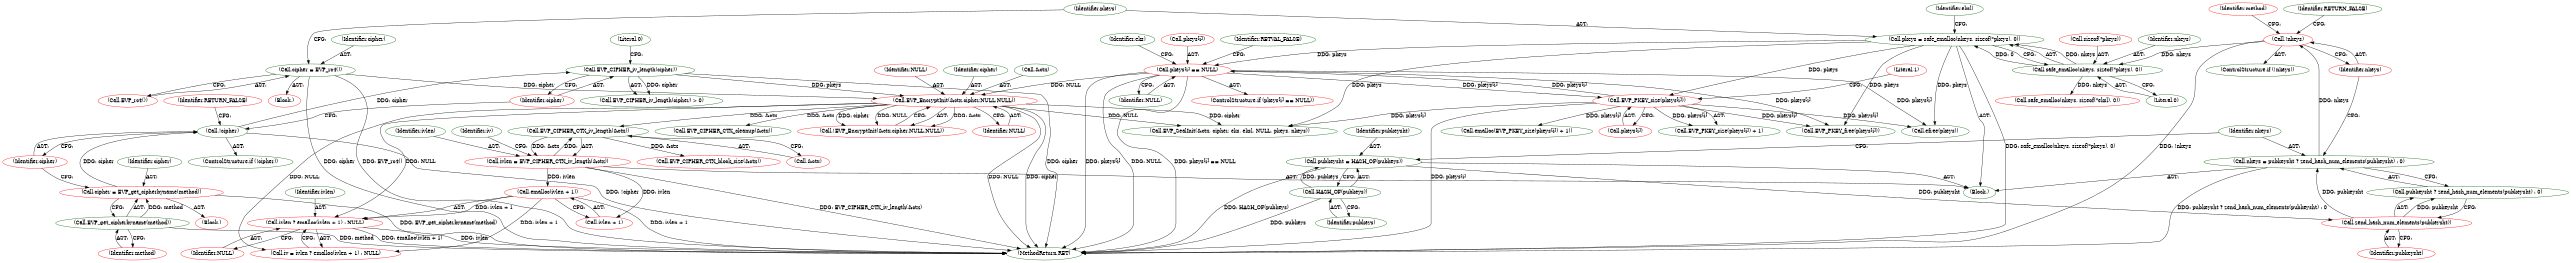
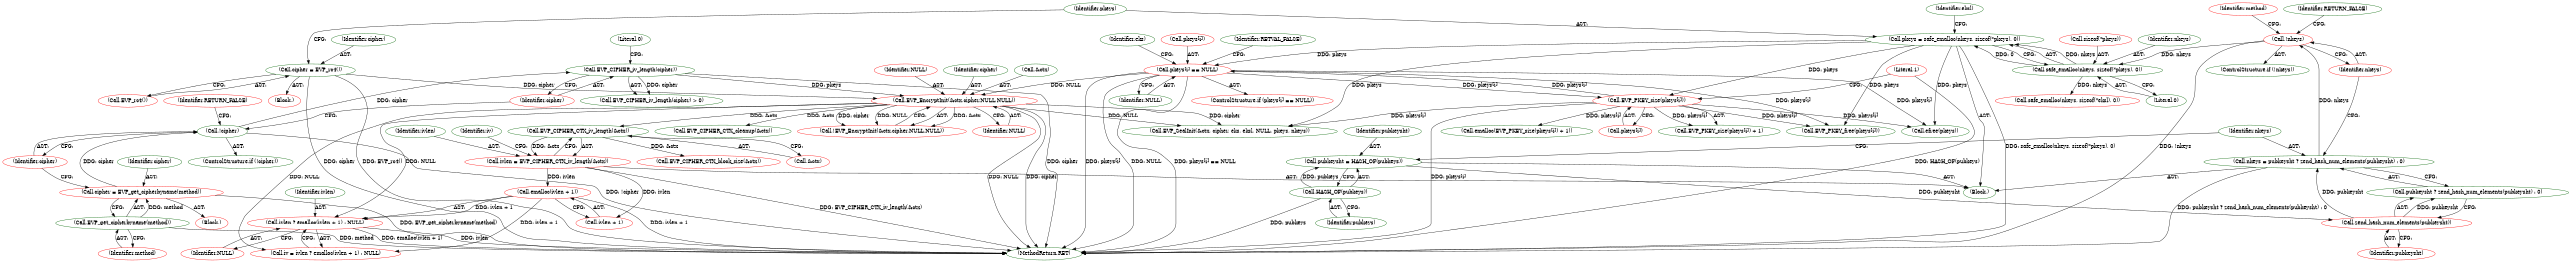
(572, 147) -> (572, 147)
(1207, 220) -> (1576, 212)
